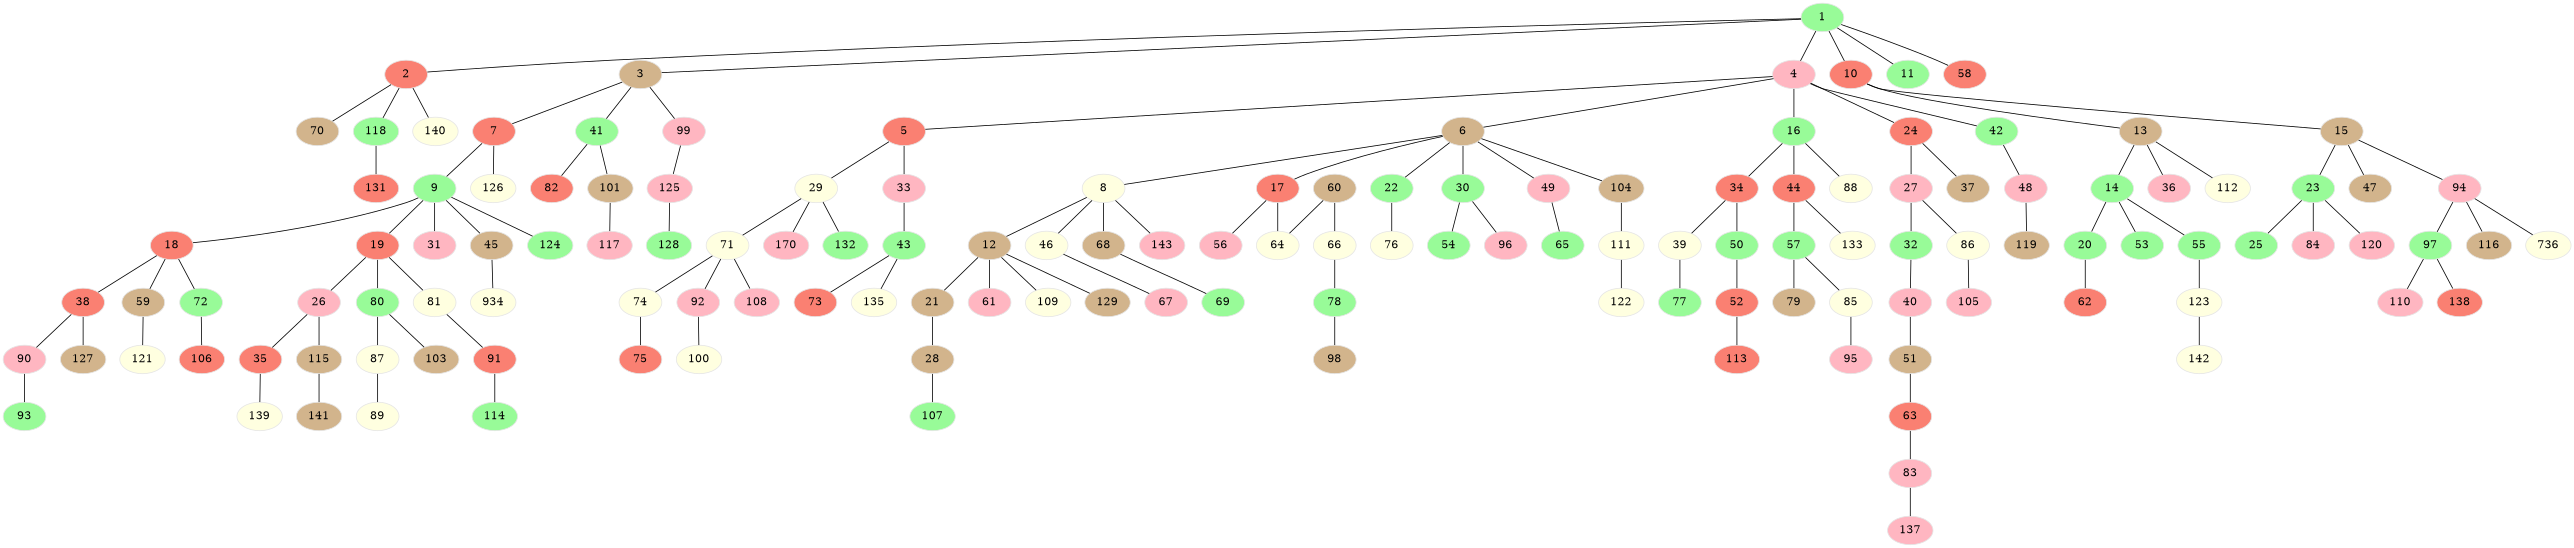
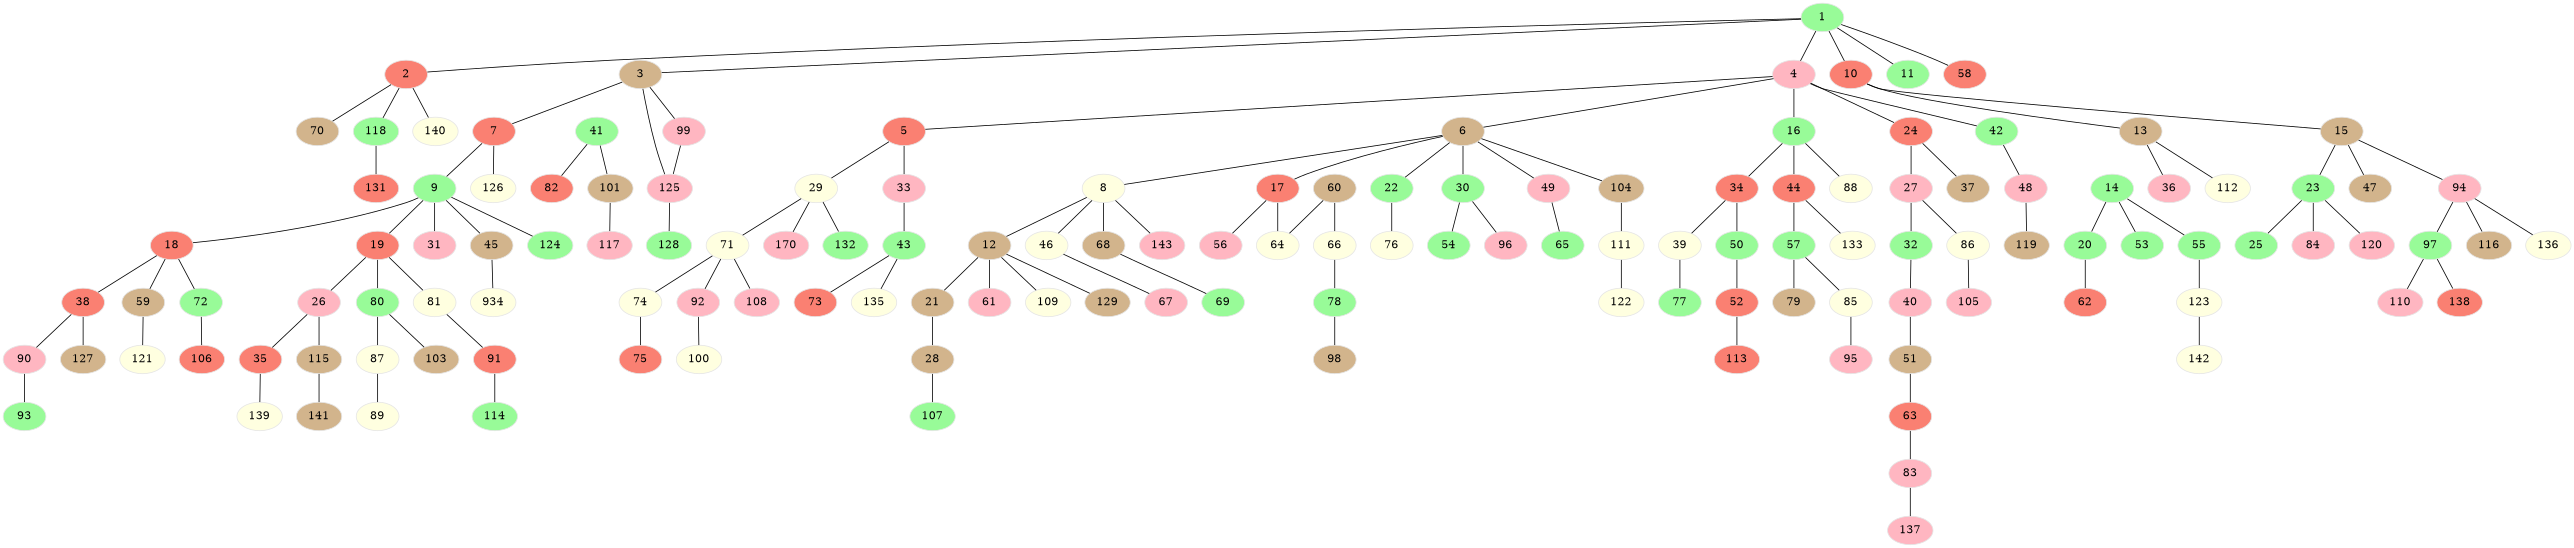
(619, 103) -> (652, 132)
(2126, 160) -> none
(2548, 245) -> (2548, 245)
